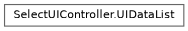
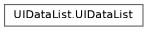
(94, 15) -> (74, 15)
